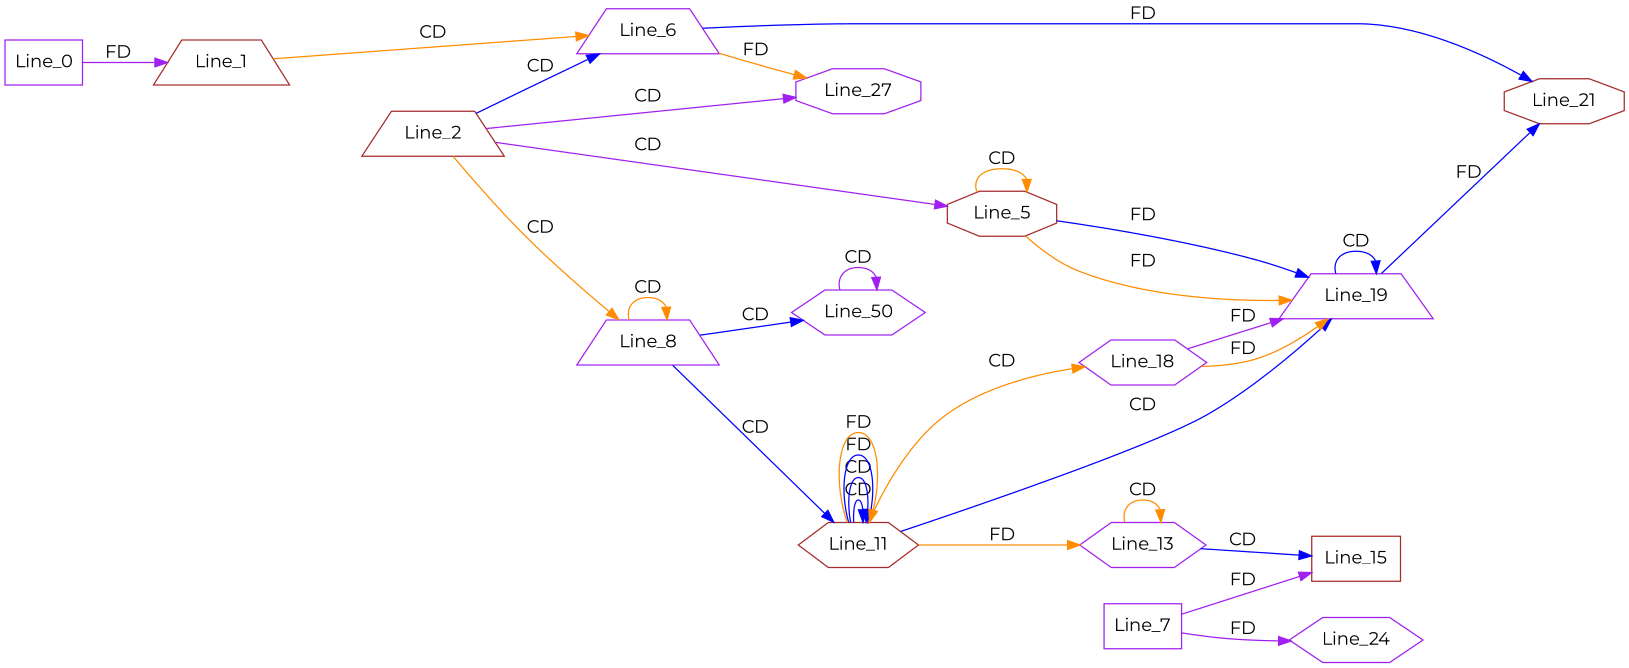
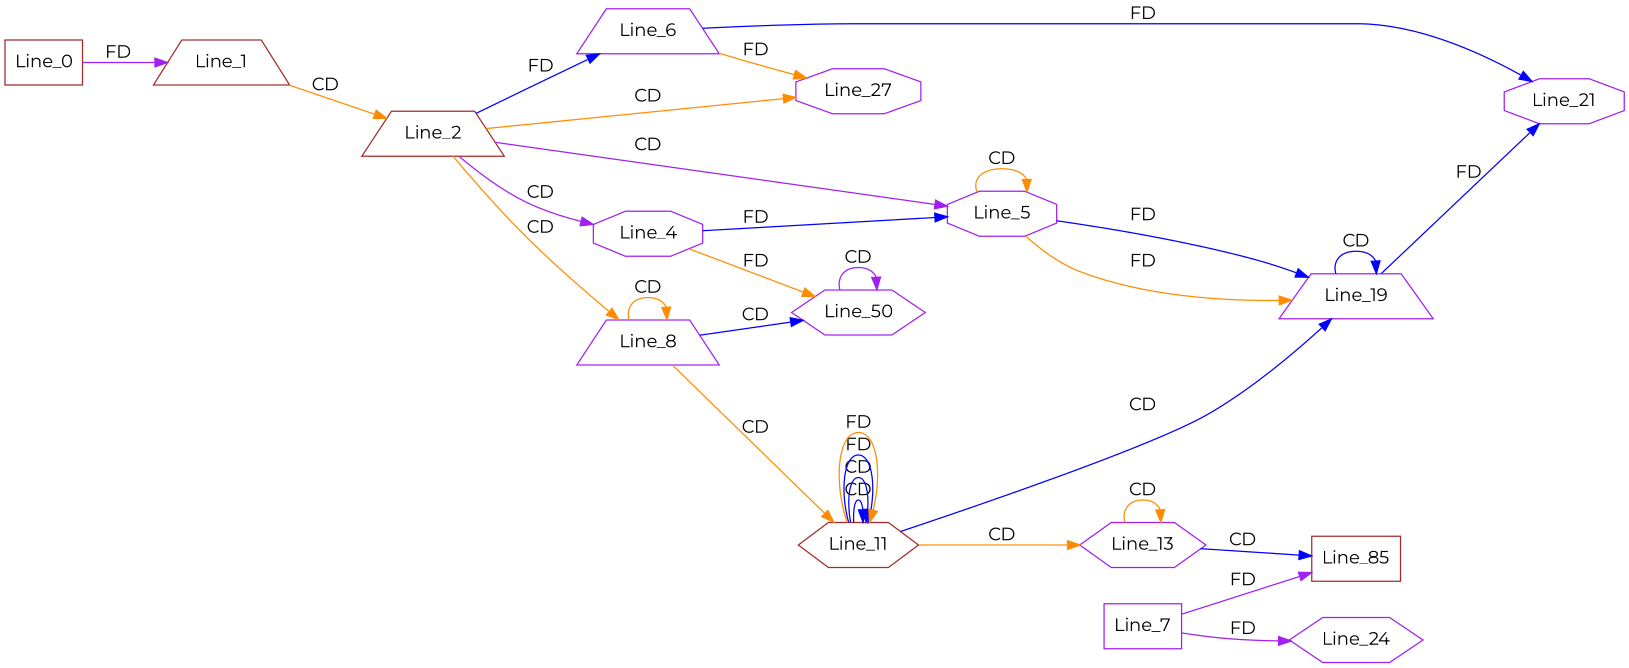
(425, 48) -> (332, 100)
(44, 62) -> (44, 62)
(541, 67) -> (541, 67)
(1564, 101) -> (1564, 101)
(635, 114) -> (635, 114)
(1002, 214) -> (1002, 214)
none -> (648, 234)
(1143, 362) -> none
(749, 439) -> (749, 439)
(1002, 536) -> (1002, 536)
(1356, 559) -> (1356, 559)
